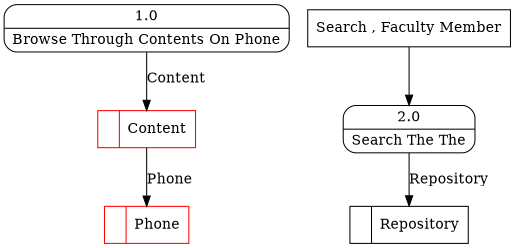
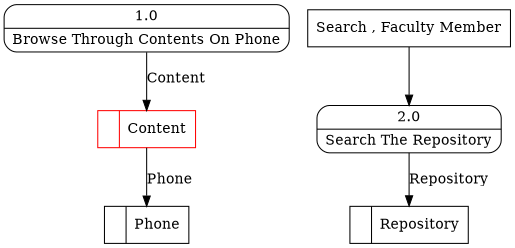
(409, 140) -> (409, 140)
(147, 225) -> (147, 225)
